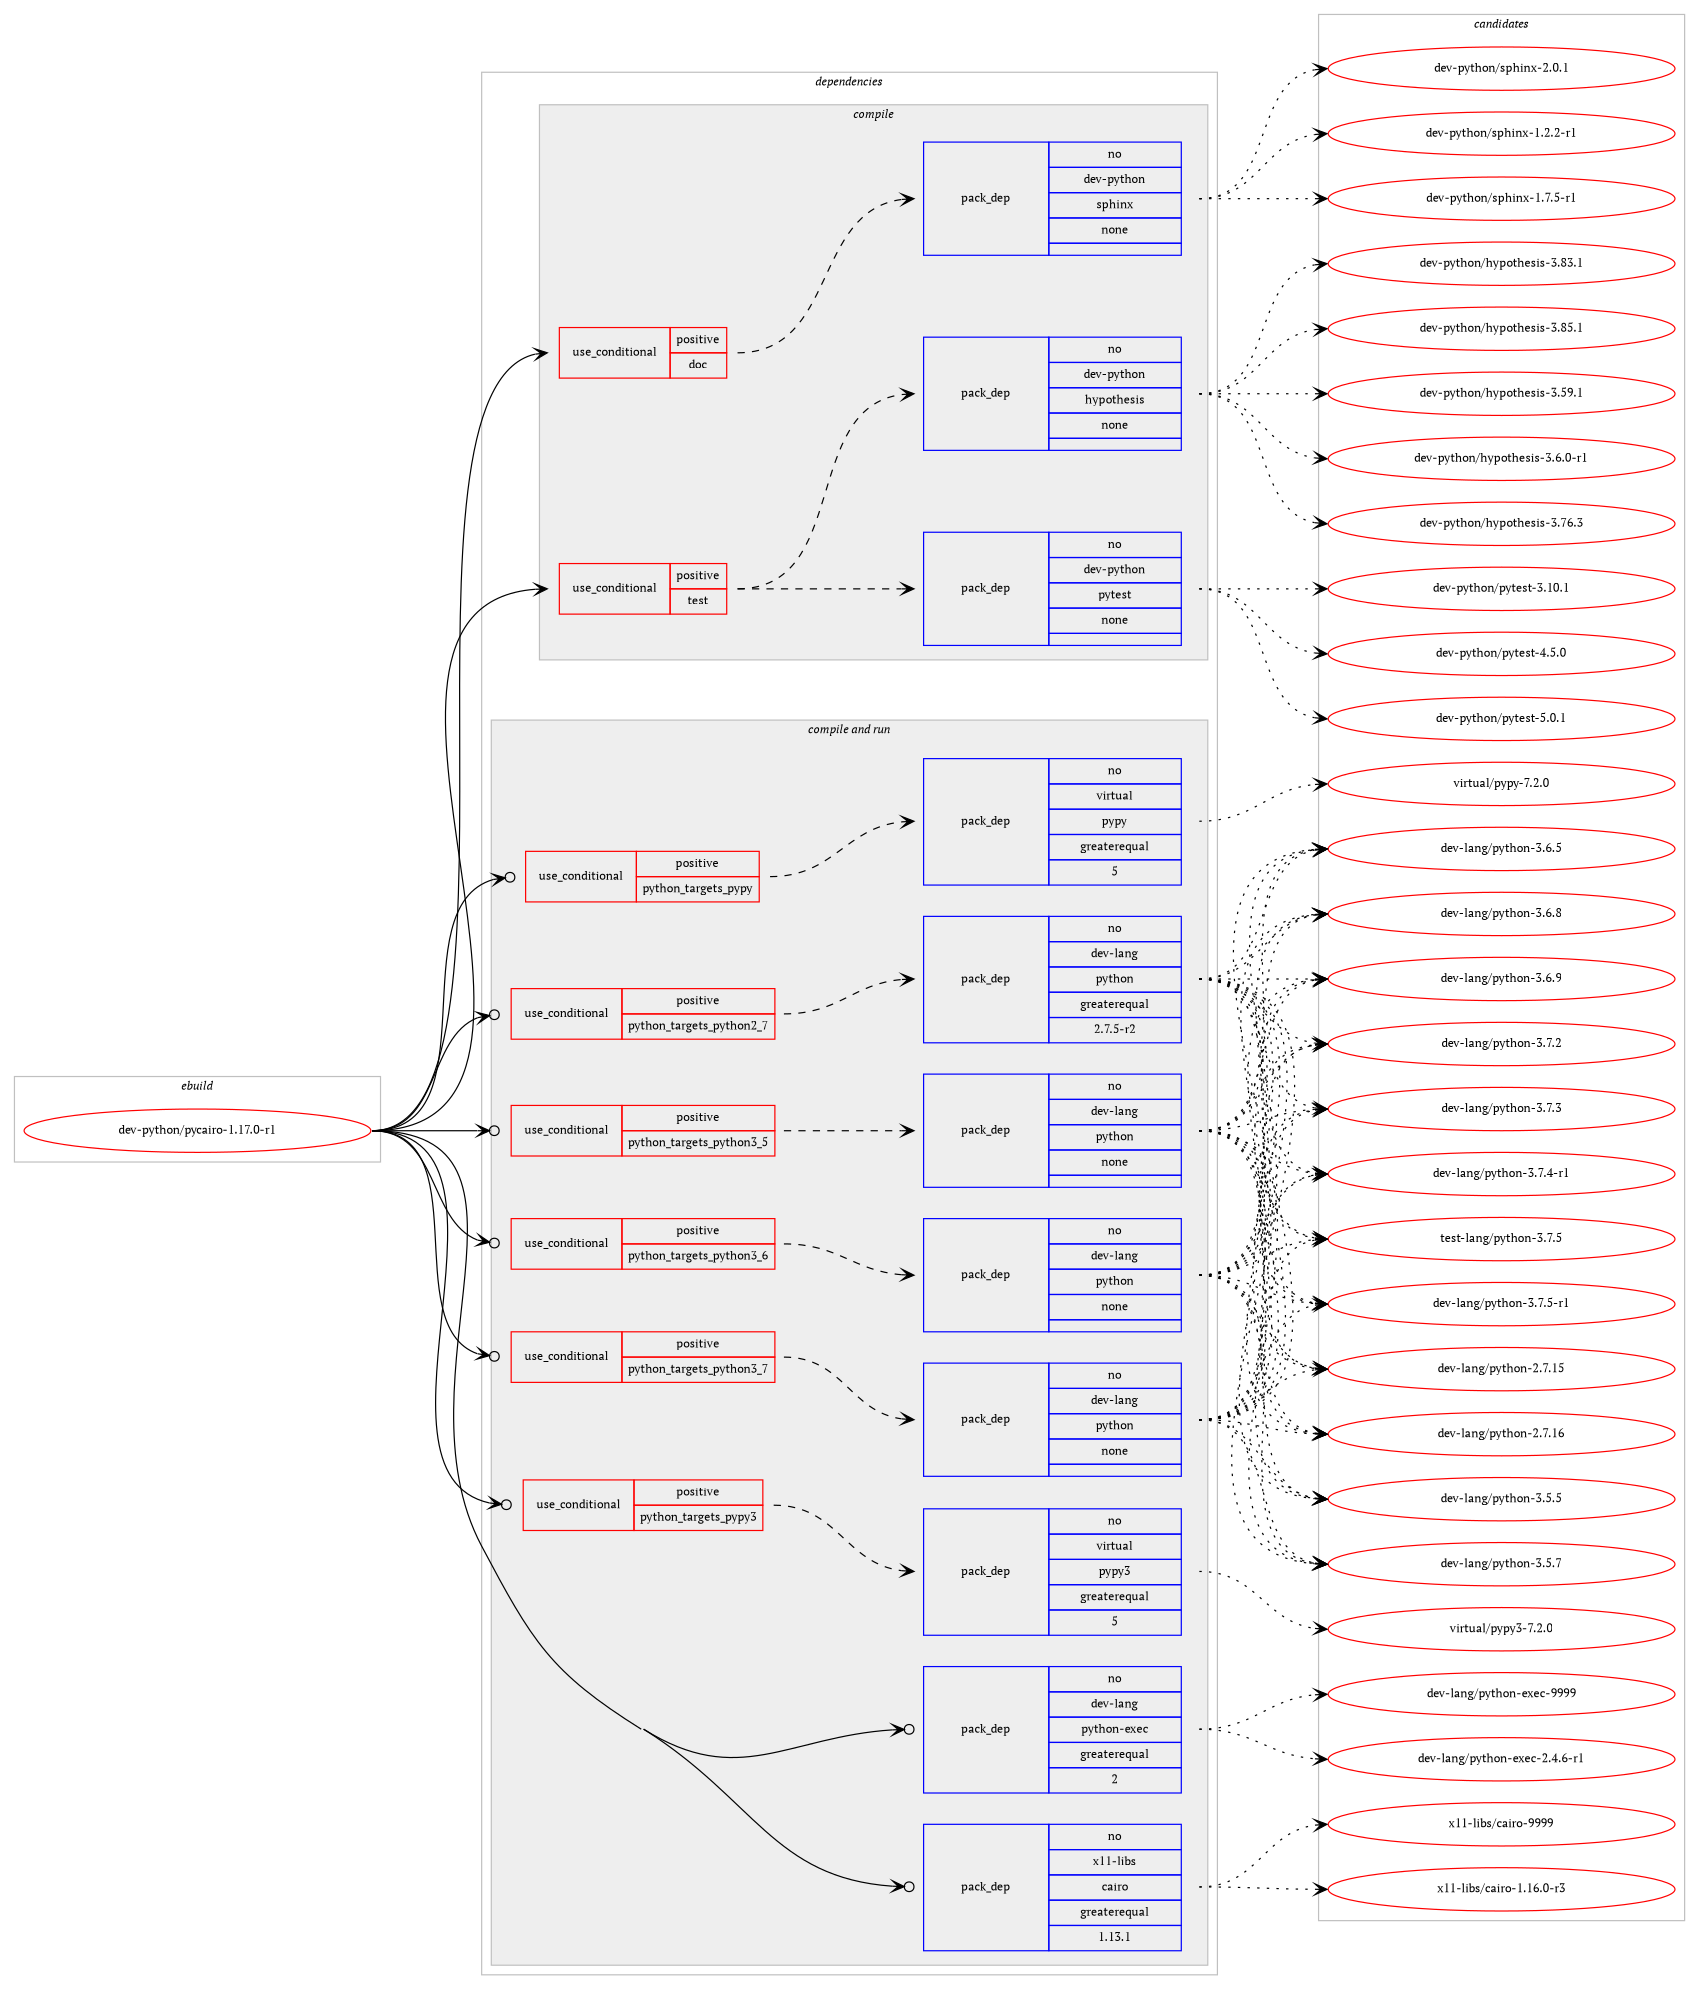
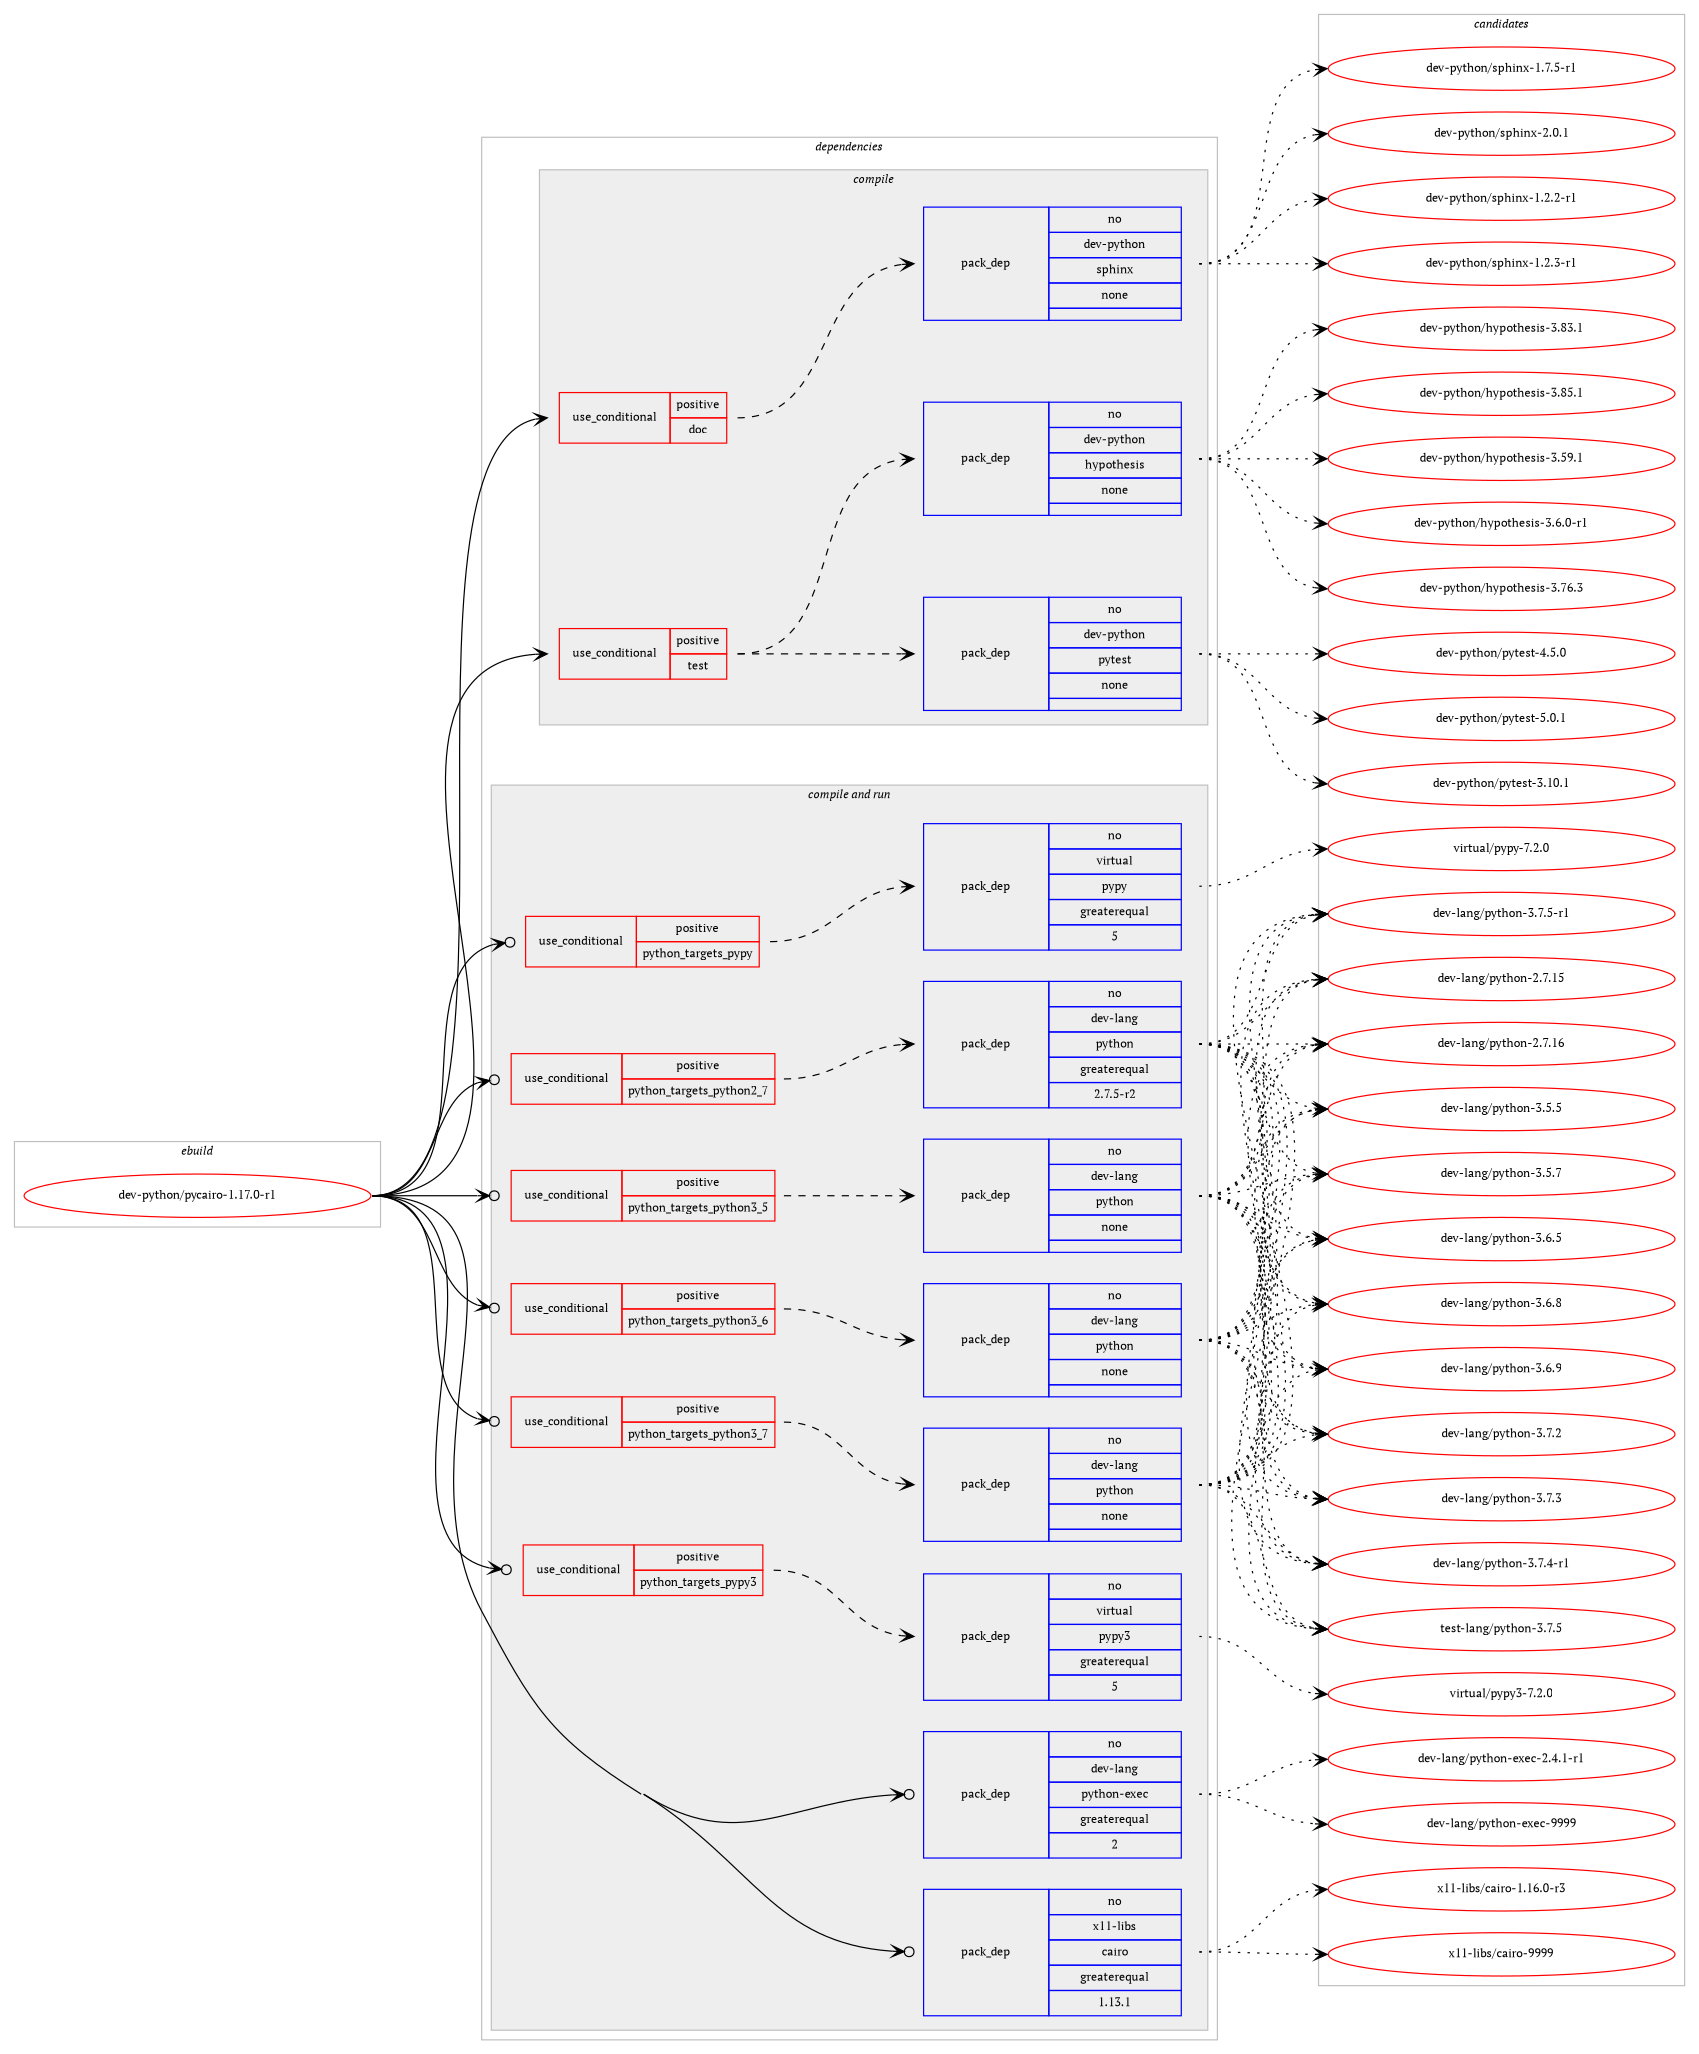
none -> (1502, 264)
(1502, 1759) -> (1502, 1759)
